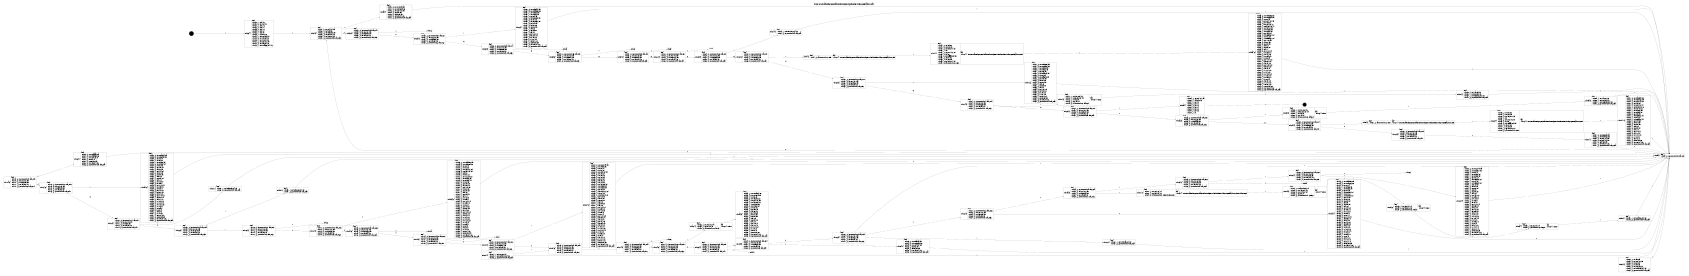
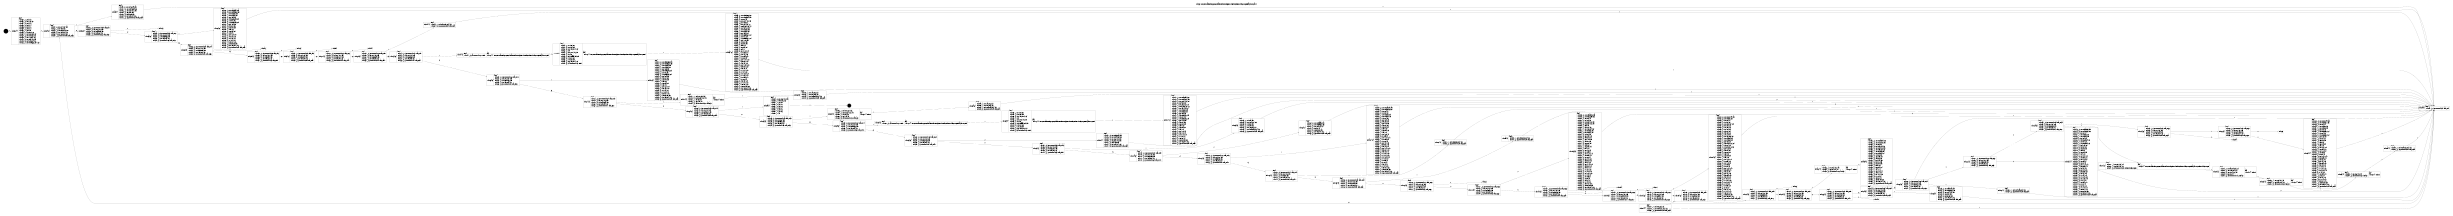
none -> (1049, 149)
